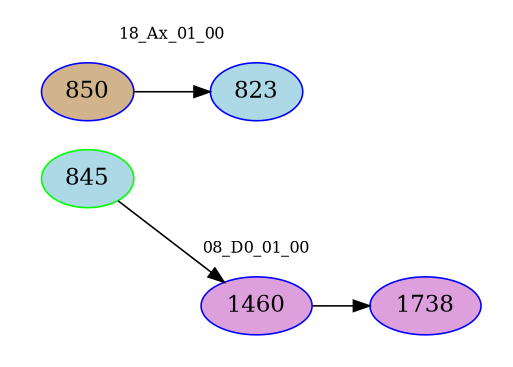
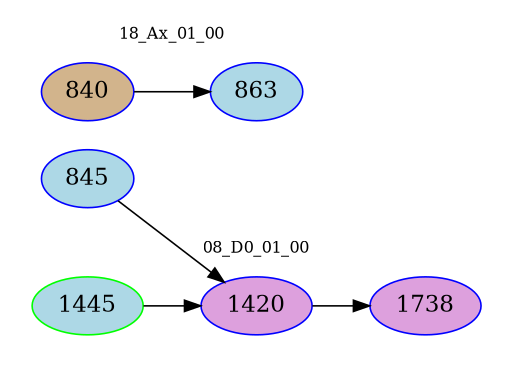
(88, 92) -> (88, 92)
(257, 92) -> (257, 92)
(88, 179) -> (88, 179)
none -> (88, 306)
(257, 306) -> (257, 306)
